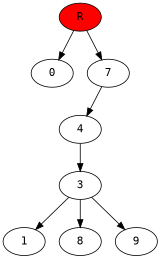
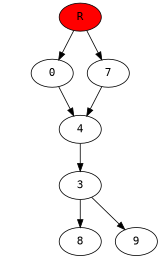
none -> (64, 98)
(24, 242) -> none
